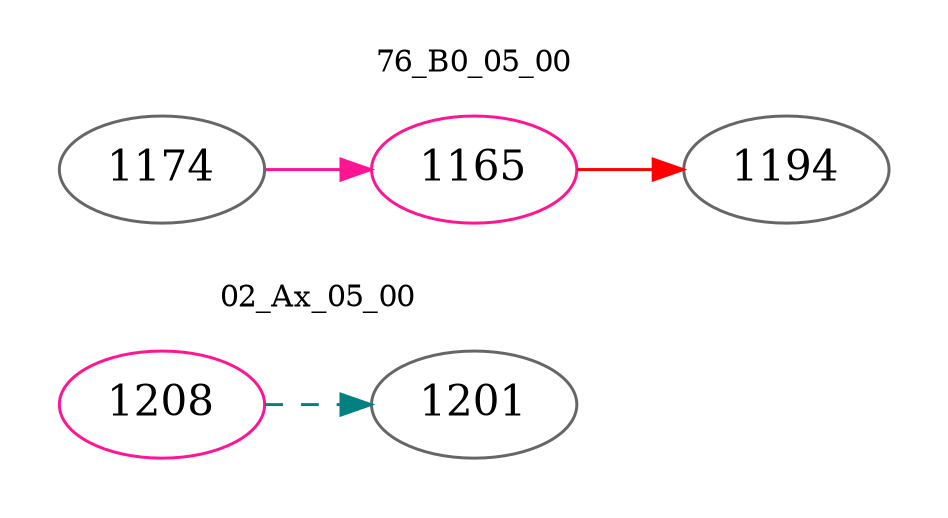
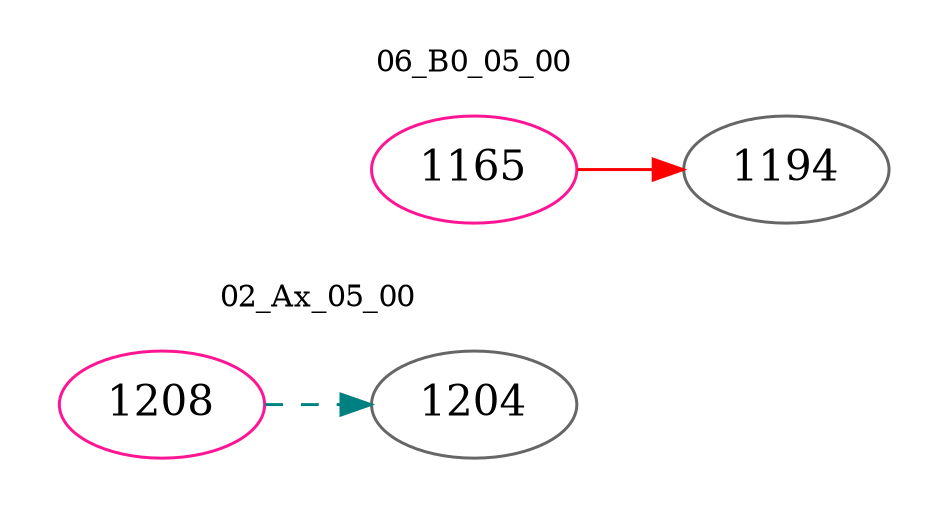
(474, 64) -> (474, 64)
(162, 170) -> none
(474, 405) -> (474, 405)
